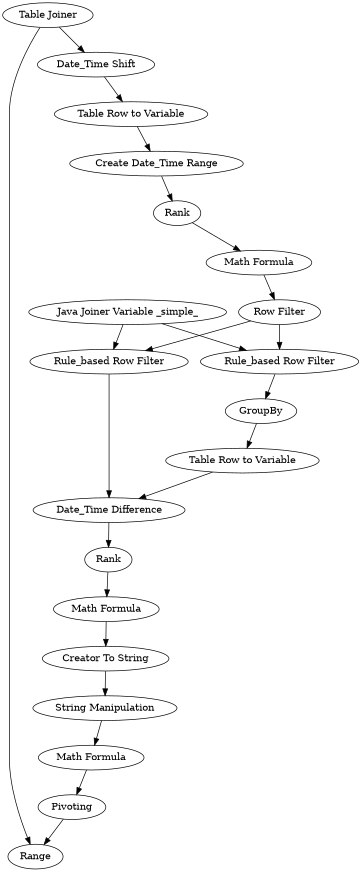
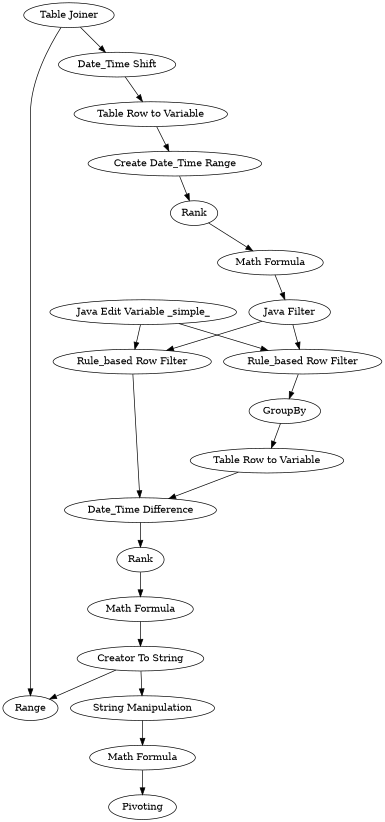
(128, 312) -> (143, 312)
(280, 312) -> (290, 312)
(56, 829) -> (86, 683)
